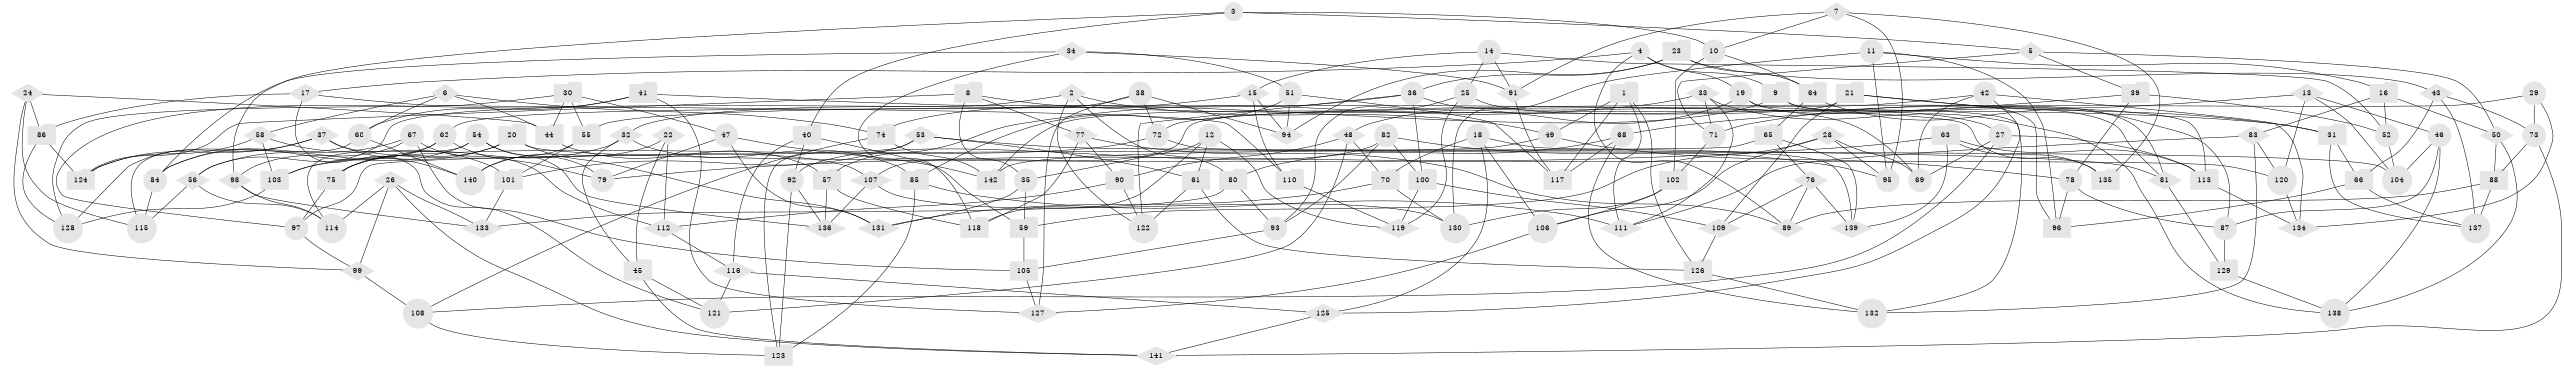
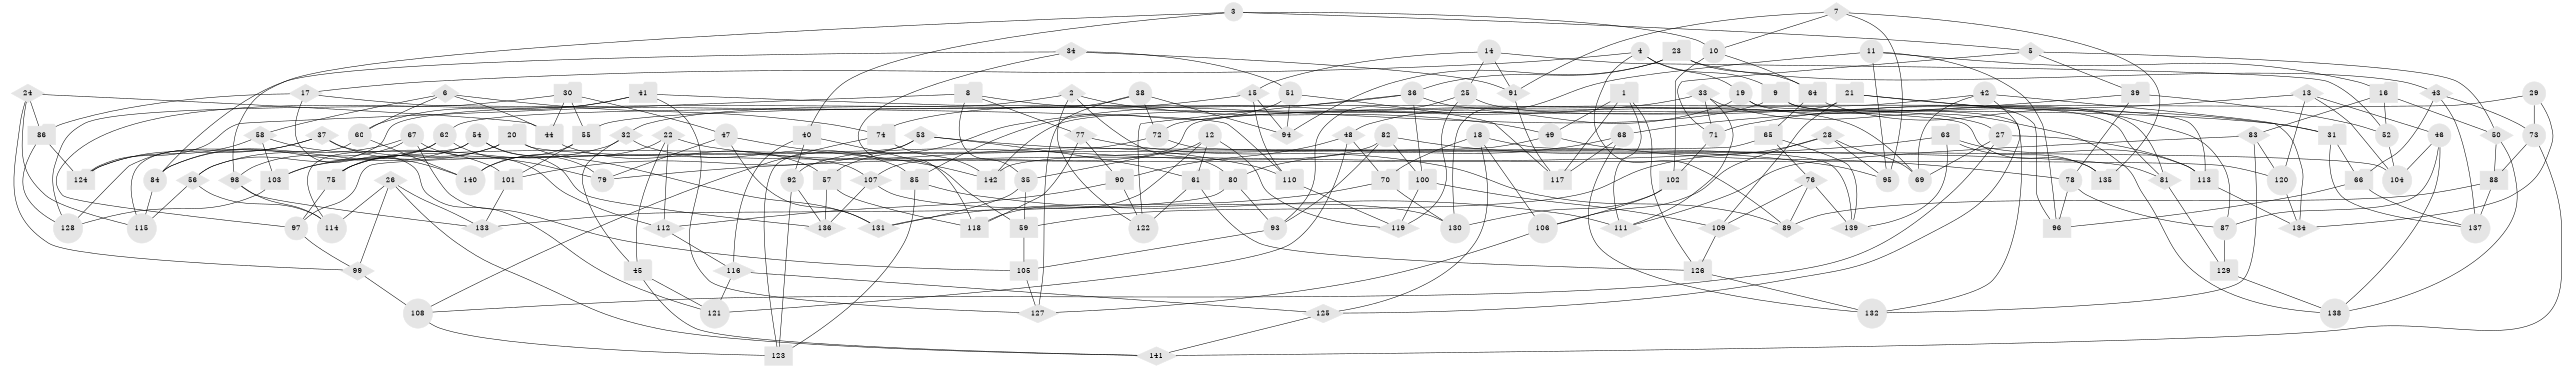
none -> (977, 153)
